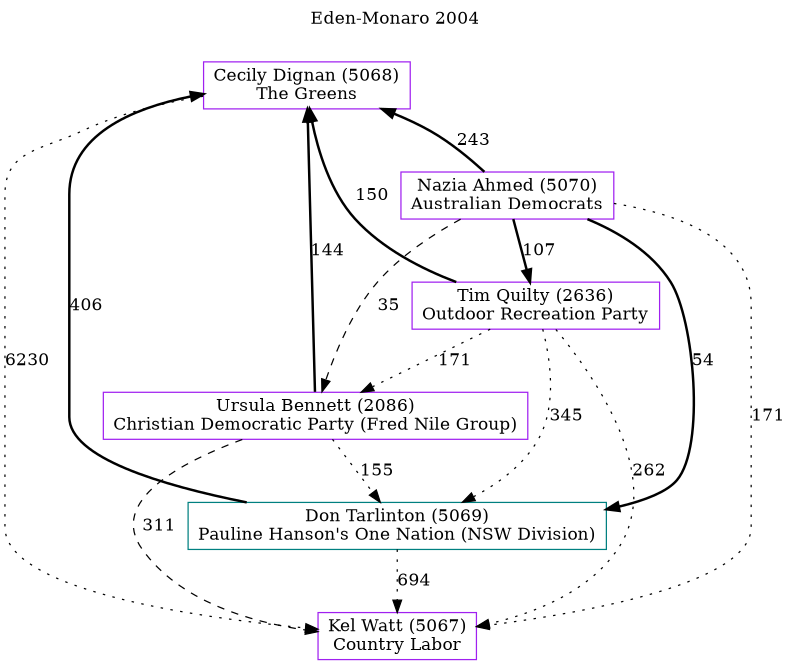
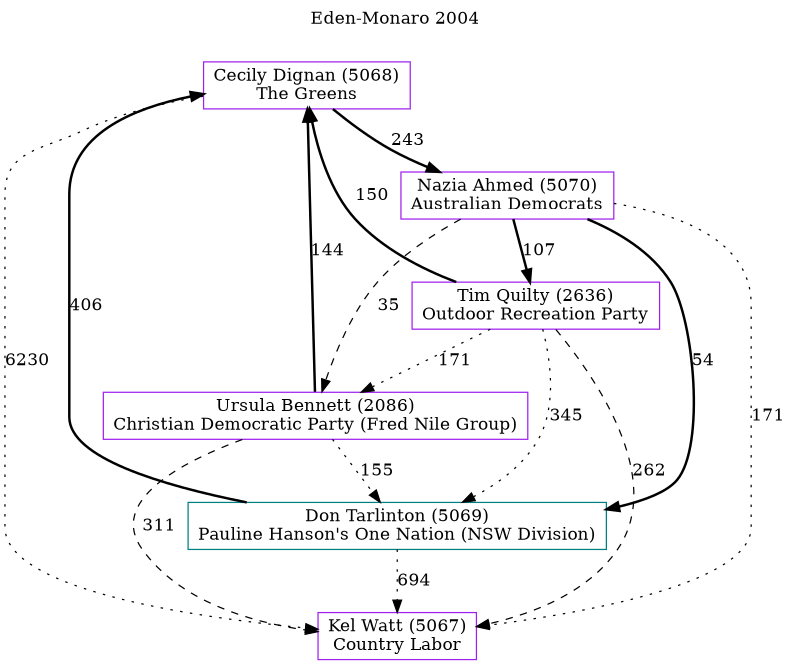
(442, 138) -> (378, 142)
(631, 516) -> (631, 516)
